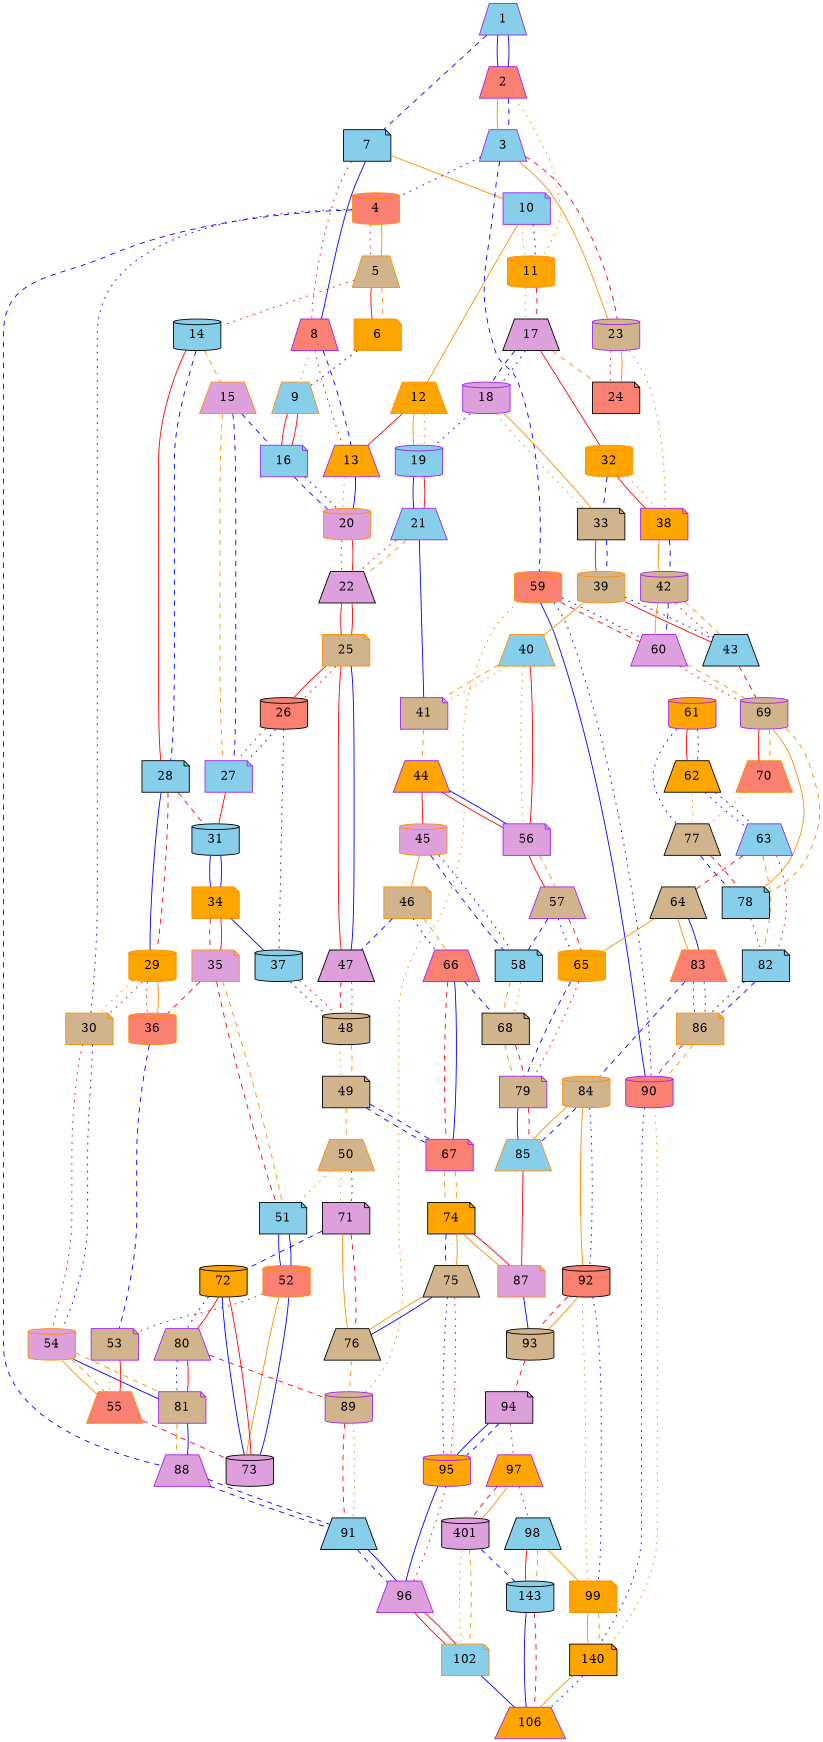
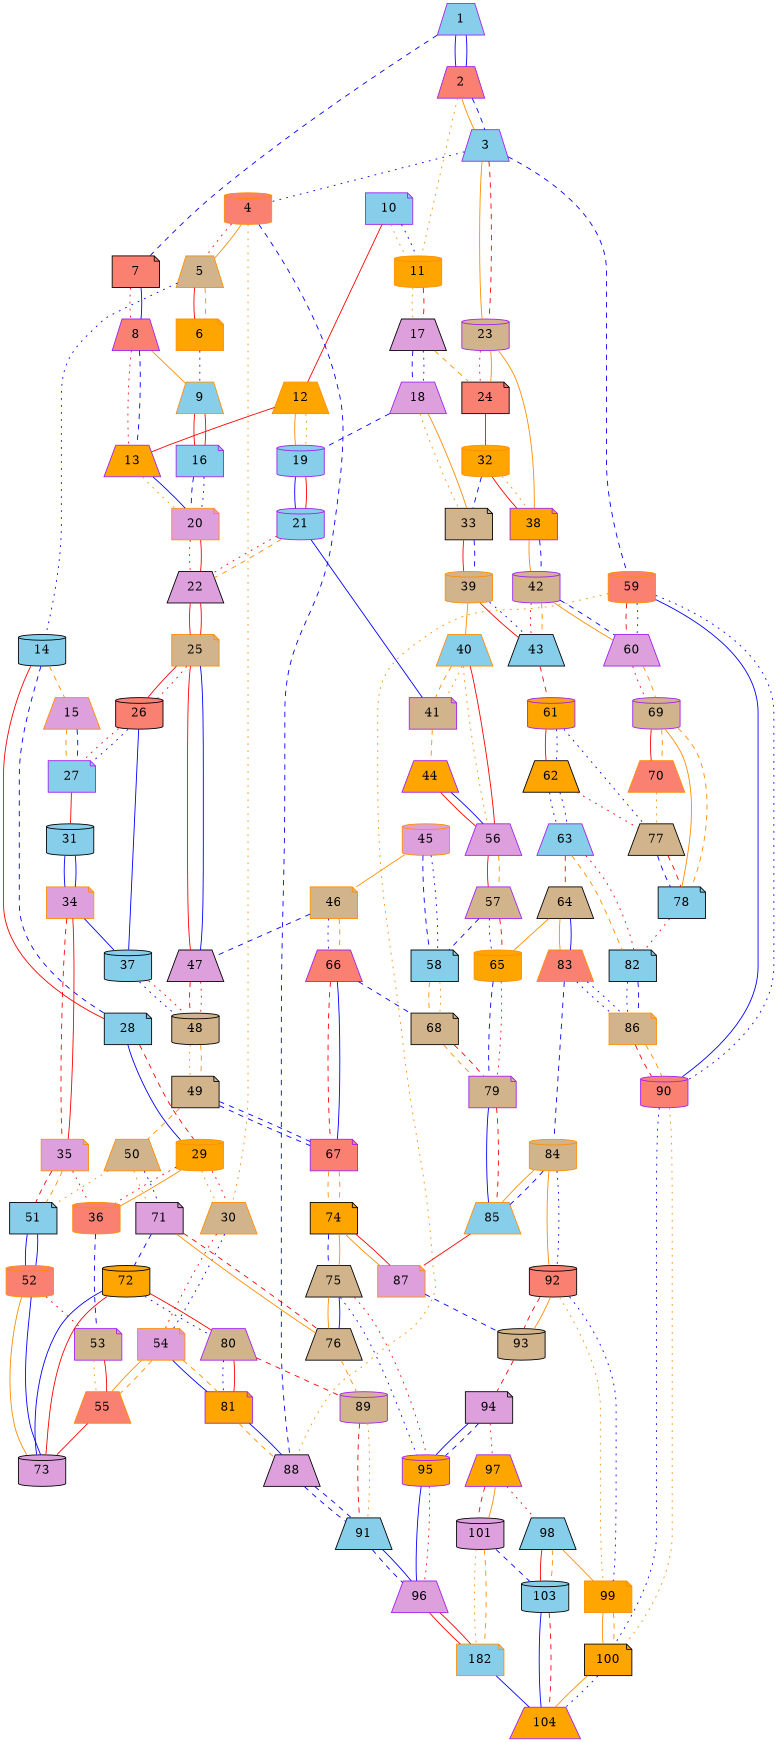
(367, 145) -> (136, 272)
(450, 178) -> none
(288, 303) -> (61, 429)
(472, 303) -> (345, 303)
(305, 366) -> (169, 367)
(486, 398) -> (418, 398)
(570, 398) -> (486, 430)
(659, 426) -> (528, 426)
(453, 429) -> (357, 431)
(256, 430) -> none
(97, 518) -> (248, 714)
(347, 524) -> (195, 524)
(419, 524) -> (301, 524)
(748, 682) -> (544, 682)
(191, 808) -> none
(422, 808) -> none
(692, 808) -> (608, 810)
(281, 839) -> (134, 839)
(527, 840) -> (493, 840)
(216, 903) -> (70, 903)
(402, 987) -> (393, 970)
(184, 998) -> (79, 1183)
(89, 1029) -> (229, 1218)
(526, 1313) -> (461, 1313)
(52, 1344) -> (161, 1344)
(182, 1407) -> (229, 1407)
(182, 1438) -> (72, 1439)
(182, 1471) -> (292, 1471)
(465, 1534) -> (480, 1534)
(530, 1597) -> (545, 1597)
(465, 1660) -> (480, 1660)
(593, 1660) -> (608, 1660)
(530, 1723) -> (545, 1723)
